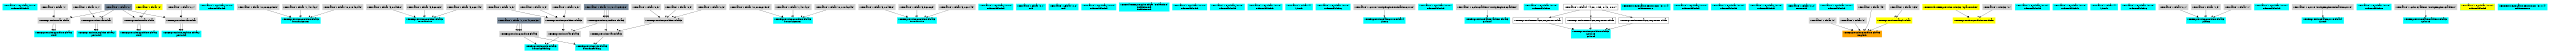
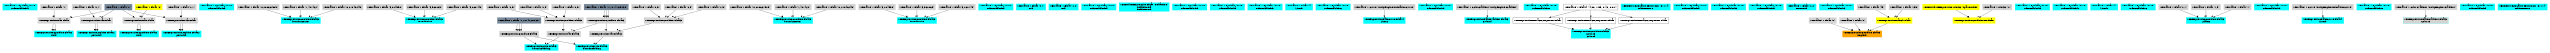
(2478, 7) -> (2478, 7)
(1869, 20) -> (1882, 13)
(2426, 20) -> (2426, 20)
